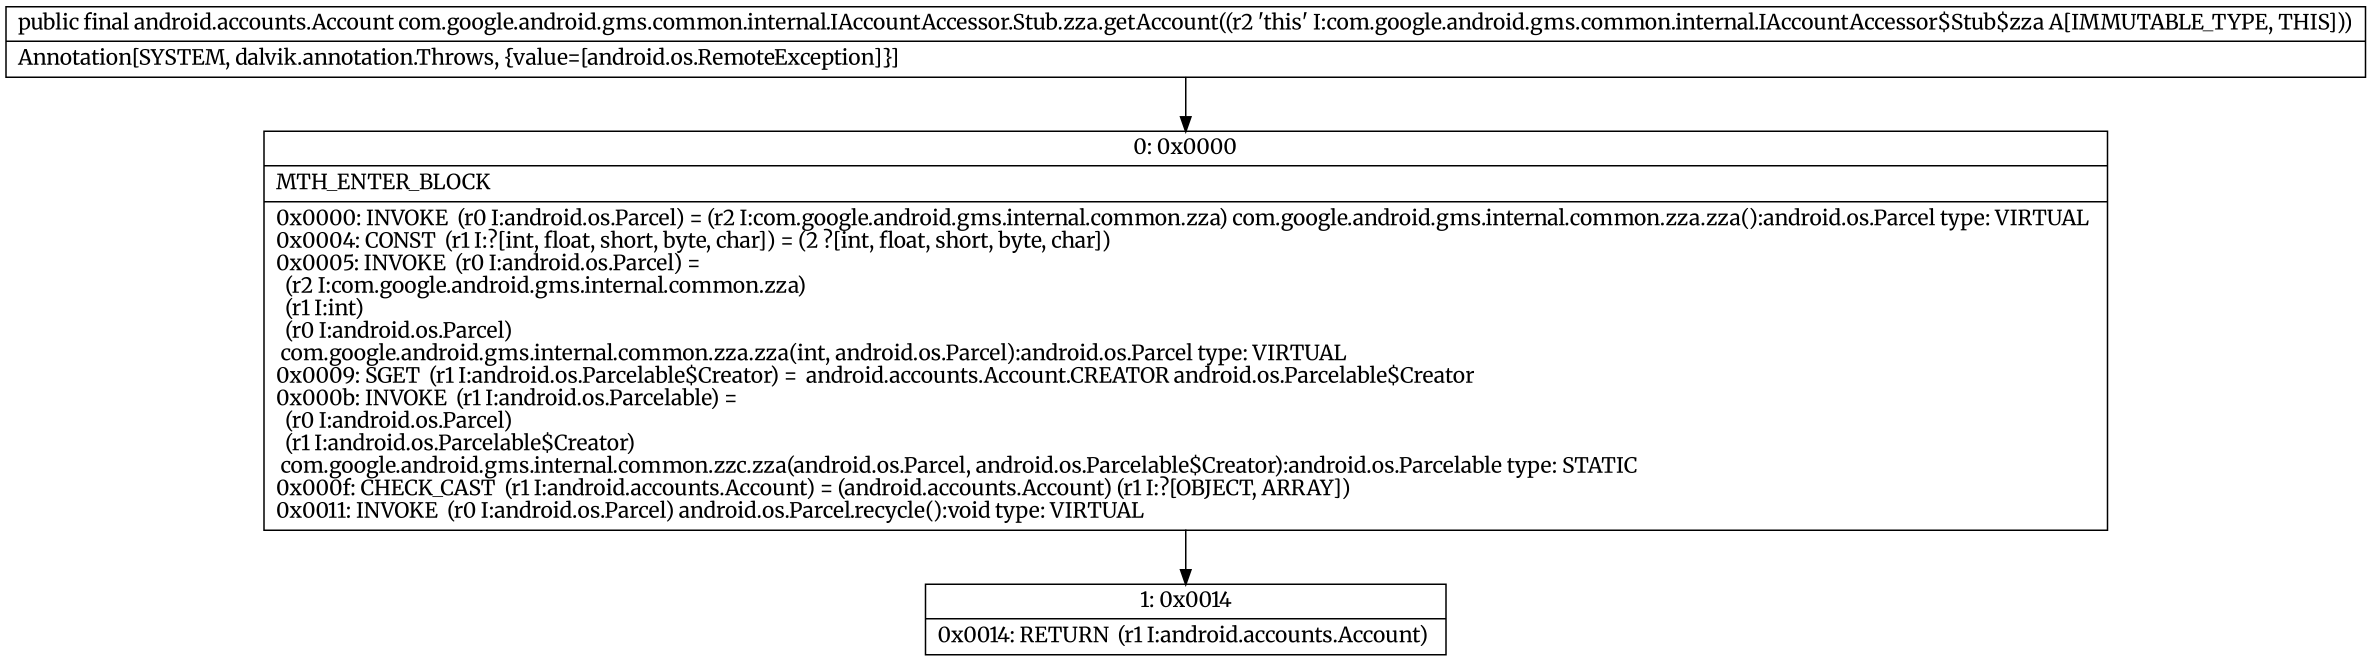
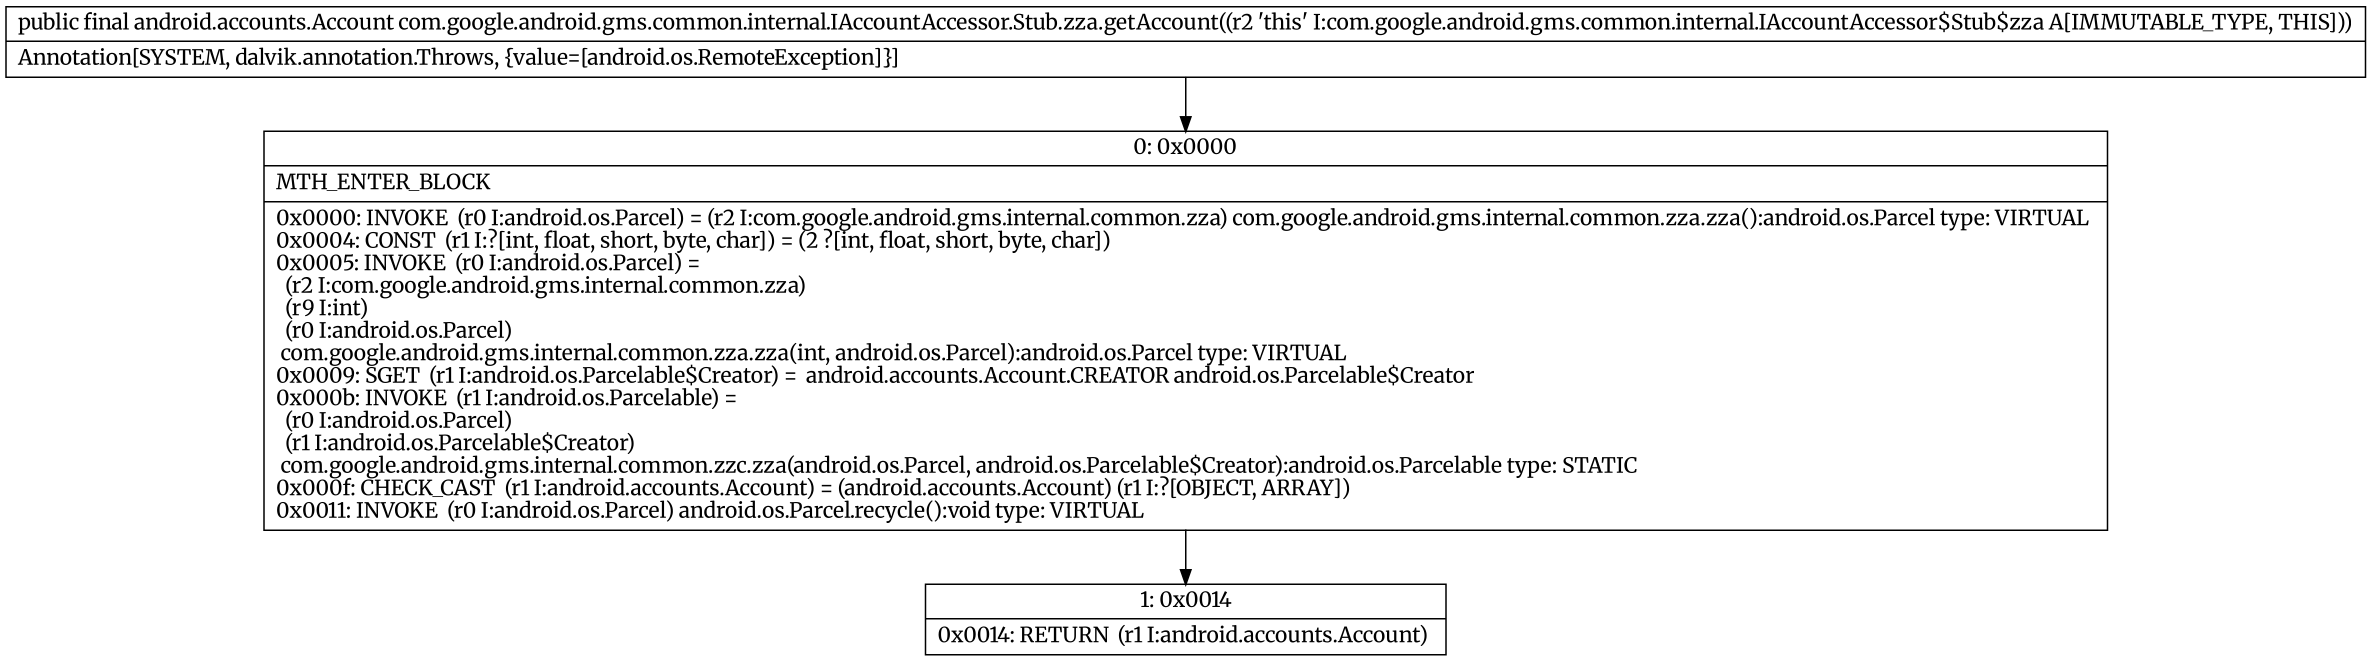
(320, 309) -> (322, 309)
